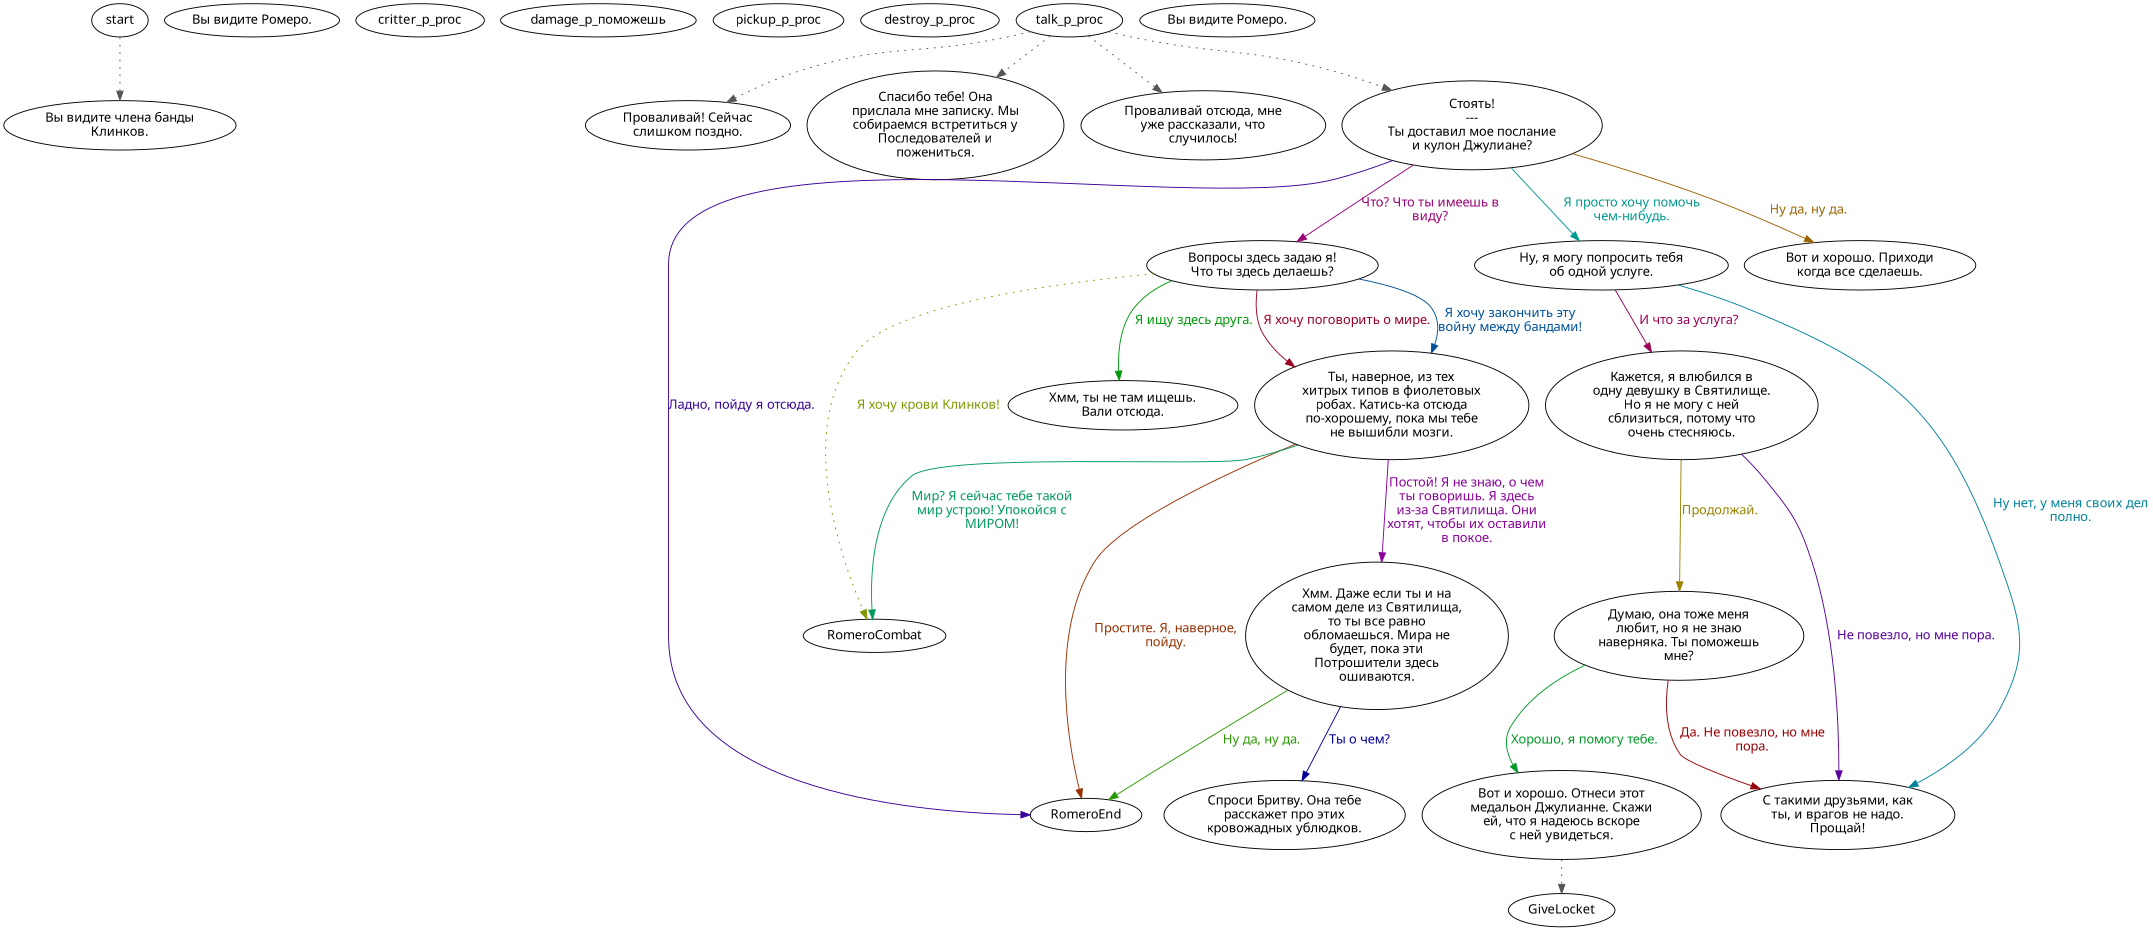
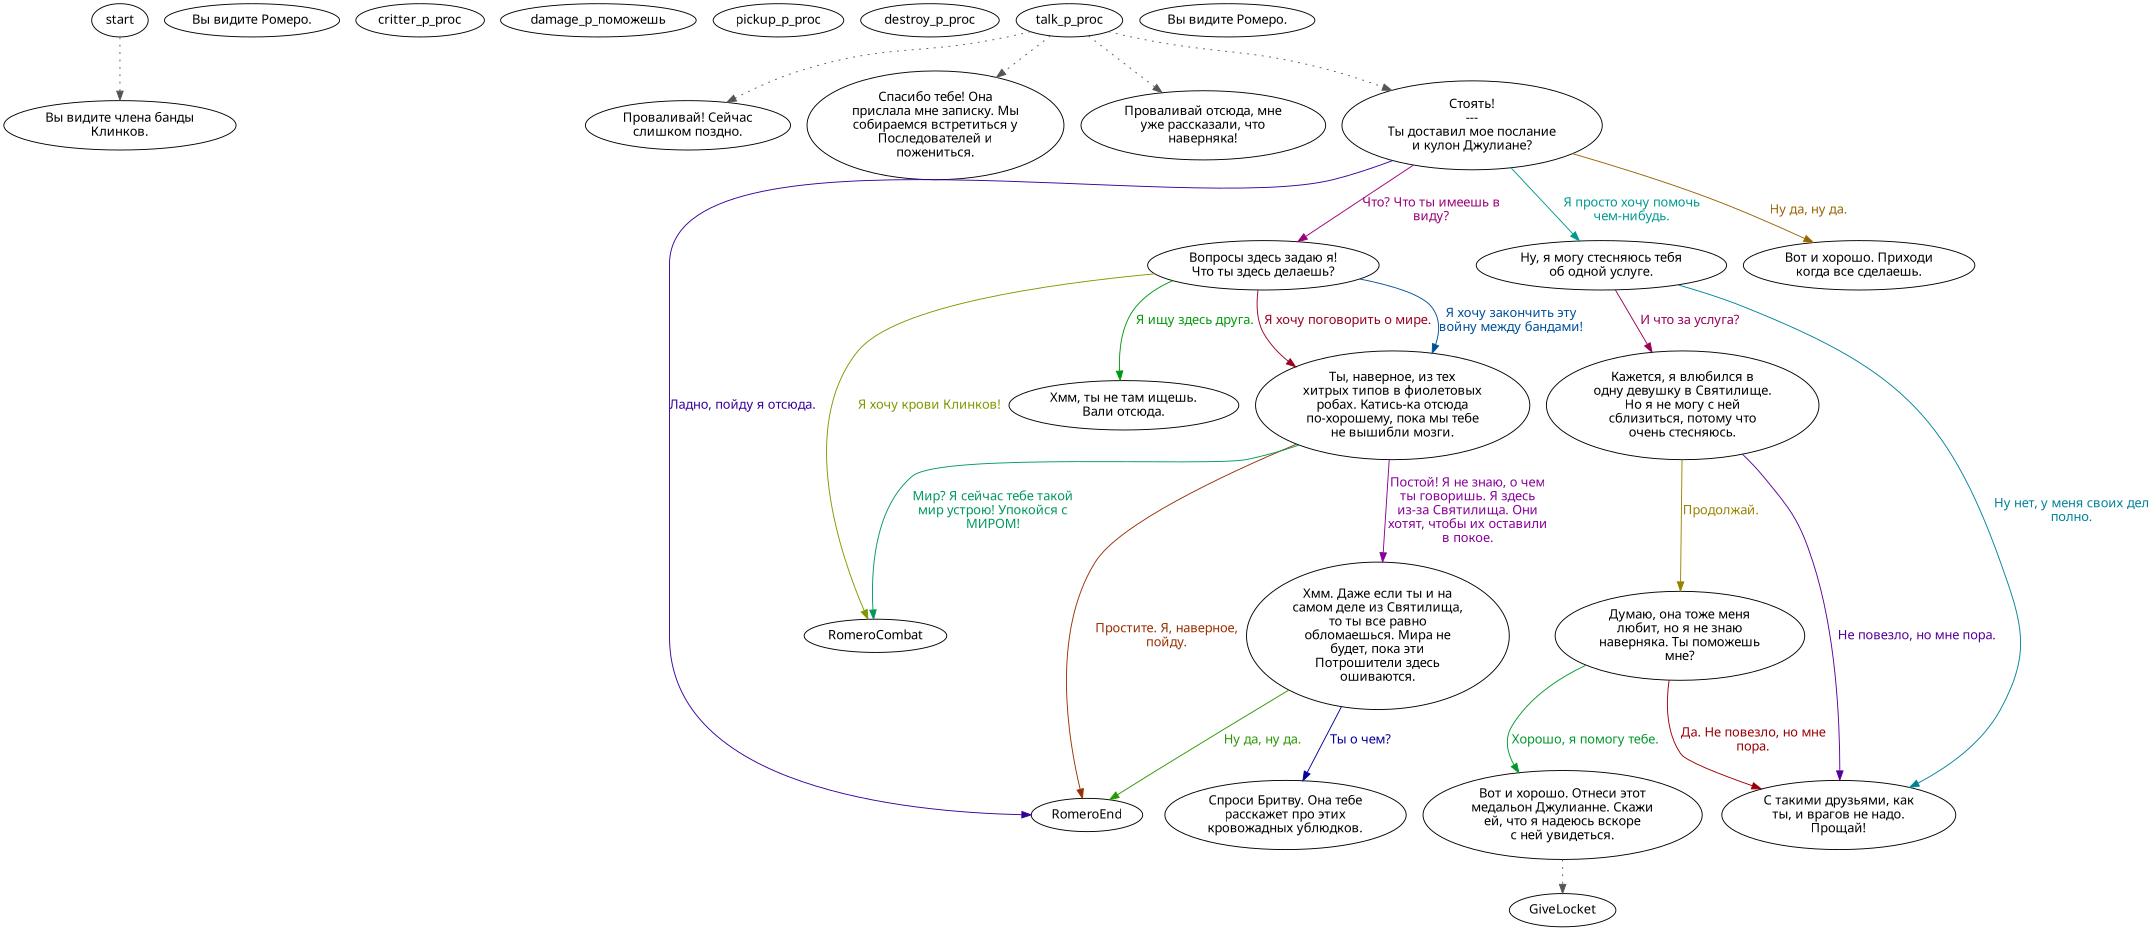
(1203, 125) -> (1203, 125)
(1601, 265) -> (1601, 265)
(872, 338) -> (873, 338)
